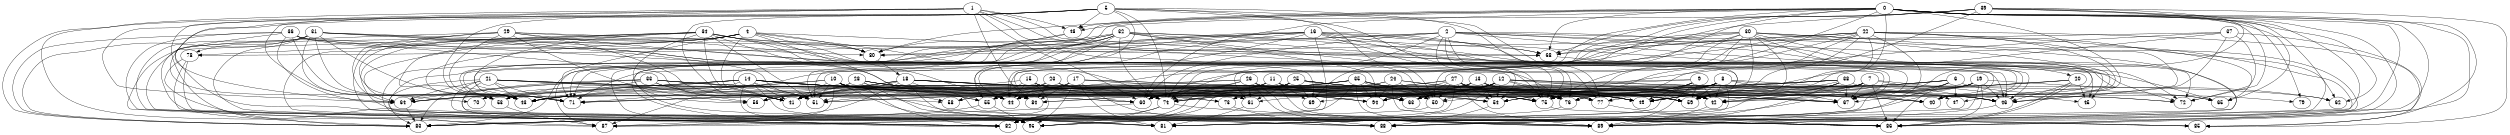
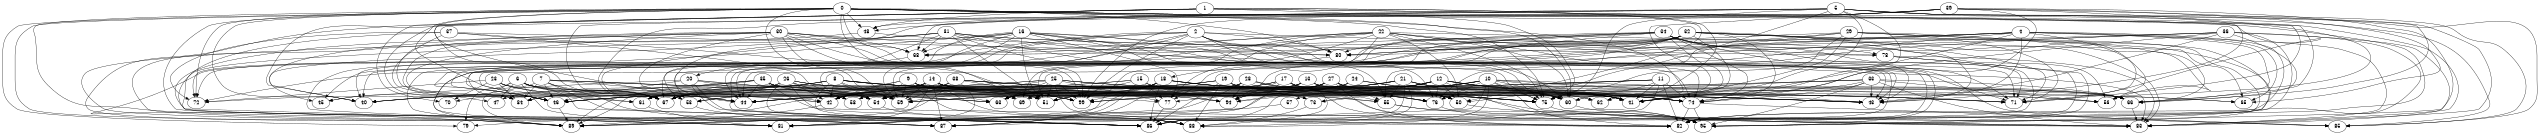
none -> (1945, 47)
(1395, 89) -> (1122, 87)
(403, 103) -> (2130, 103)
none -> (1289, 103)
(1642, 103) -> (1082, 103)
